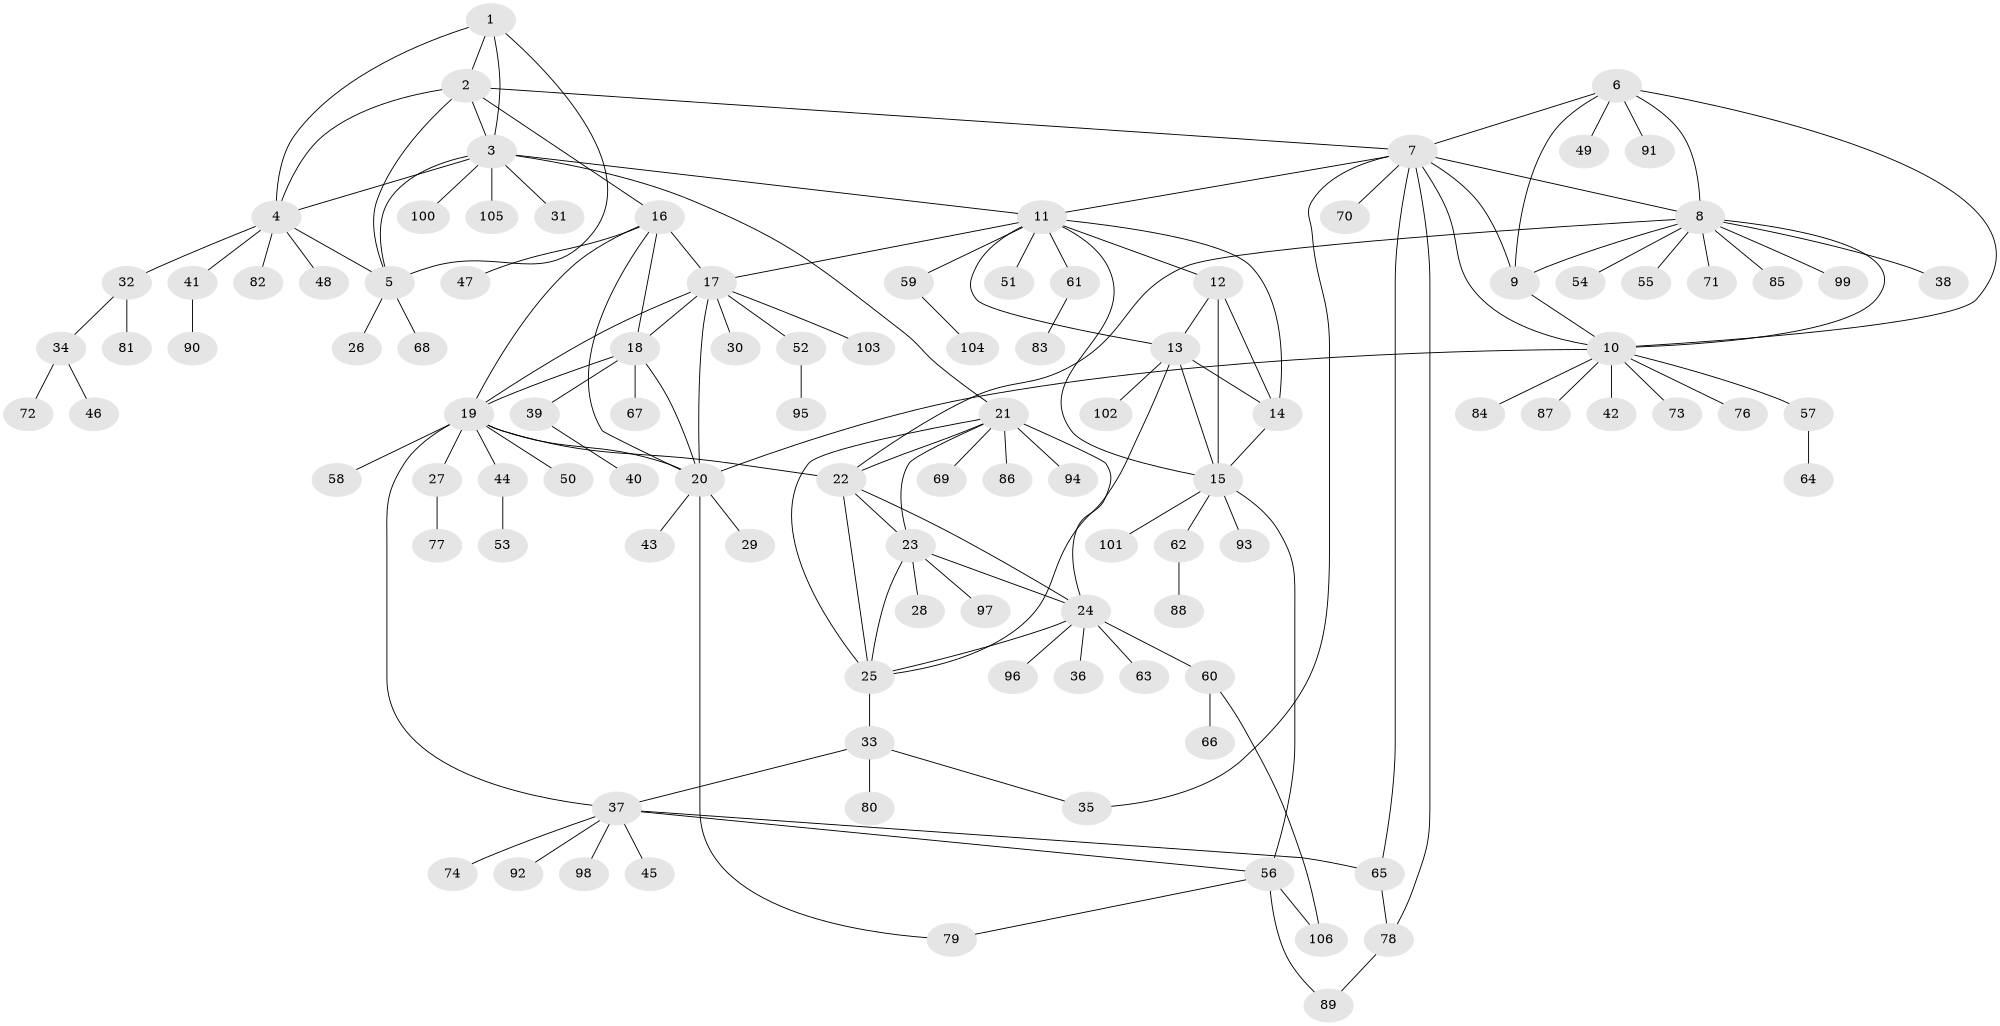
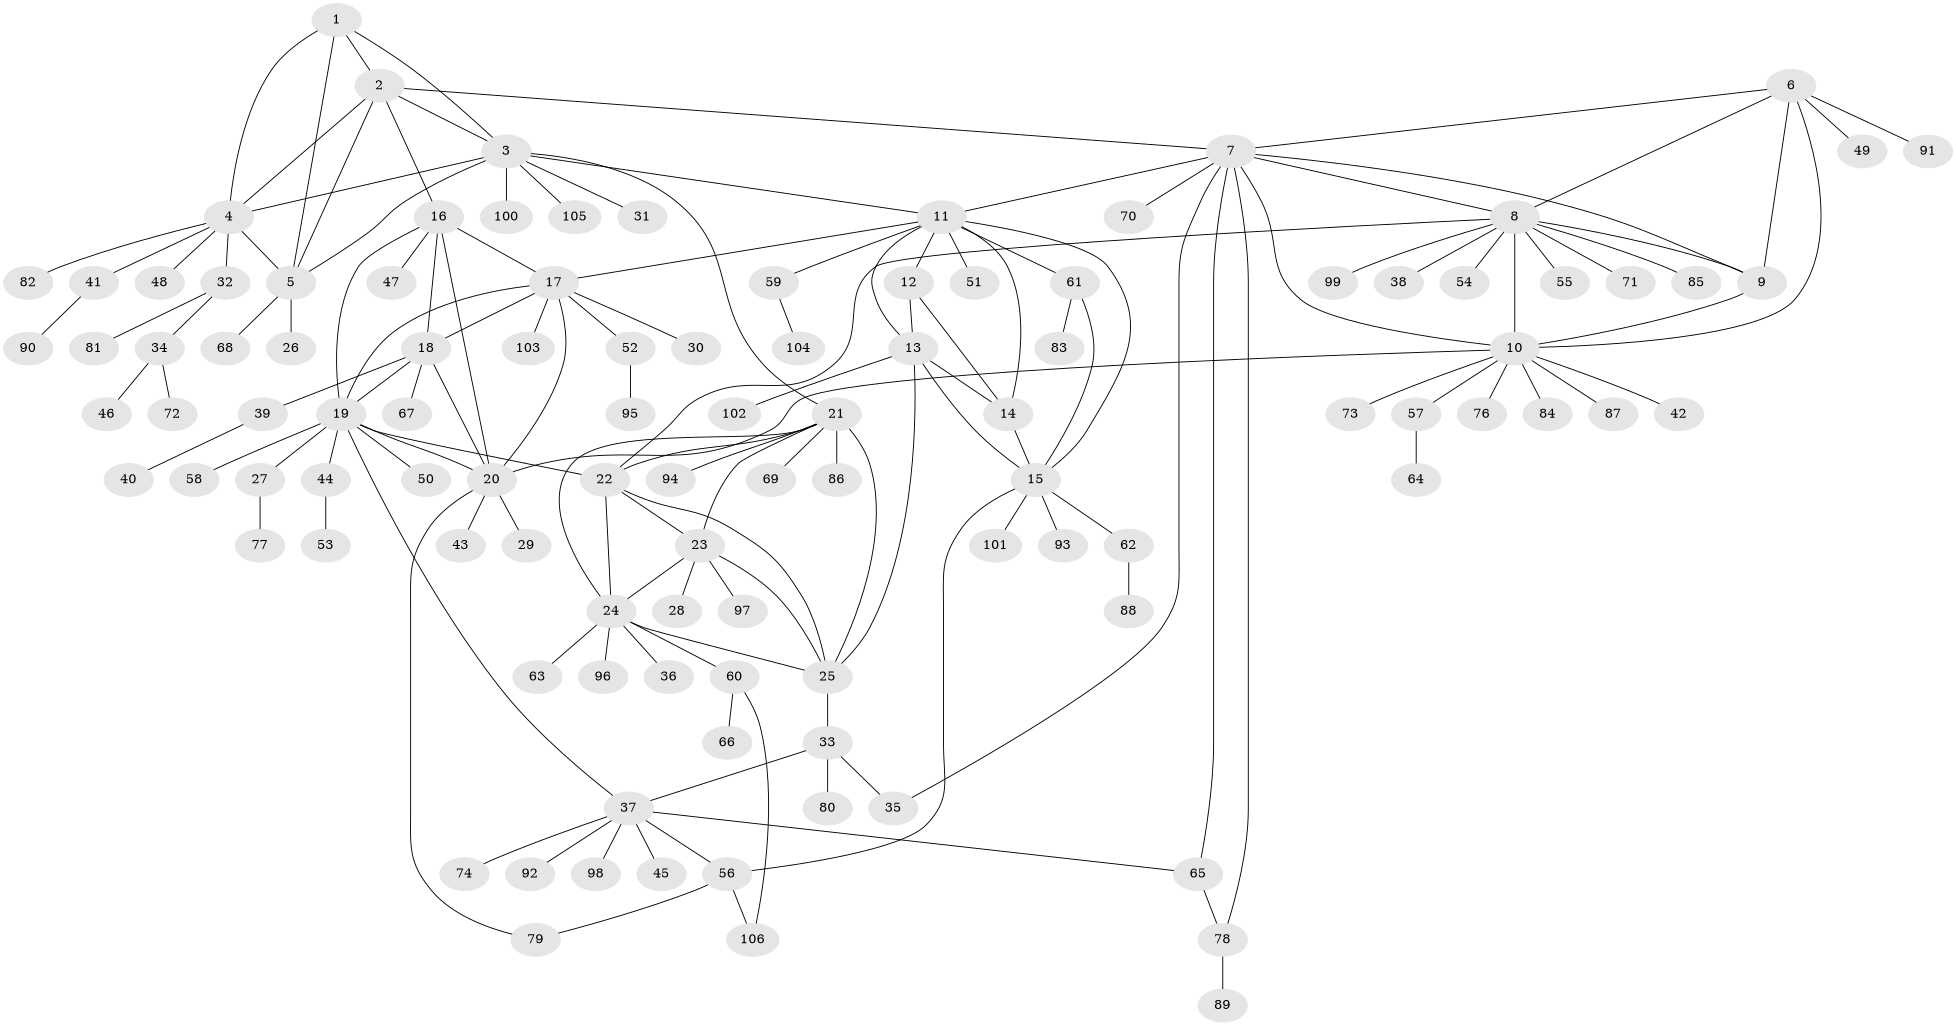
(1218, 385) -> (1086, 385)
(1282, 946) -> none
